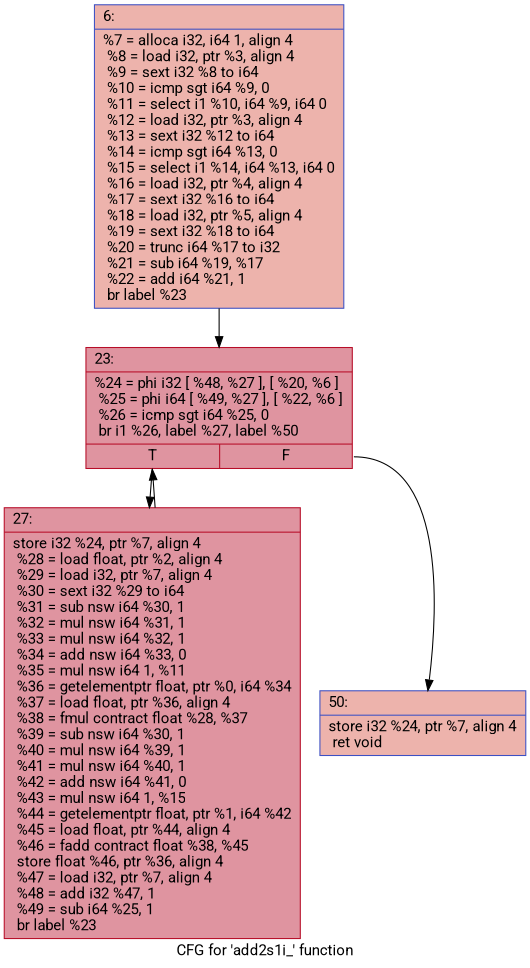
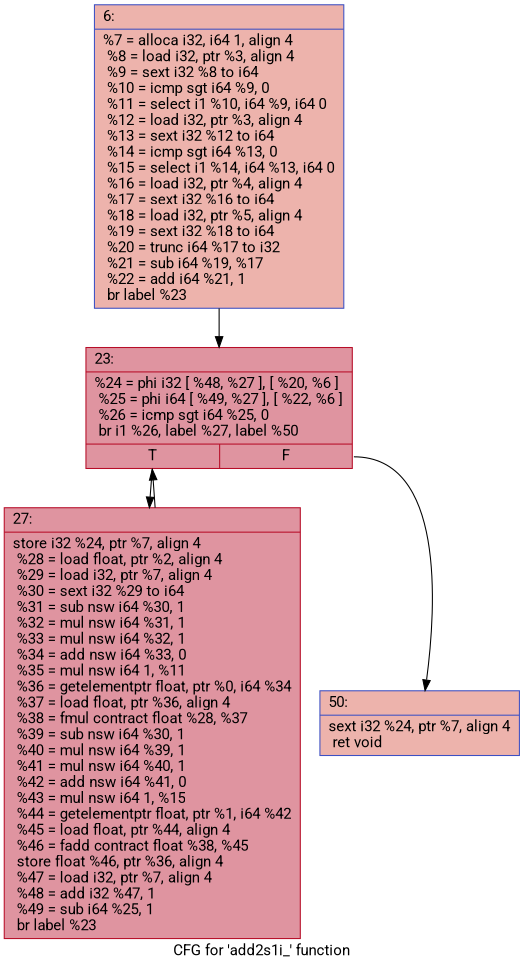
(423, 727) -> (420, 727)
